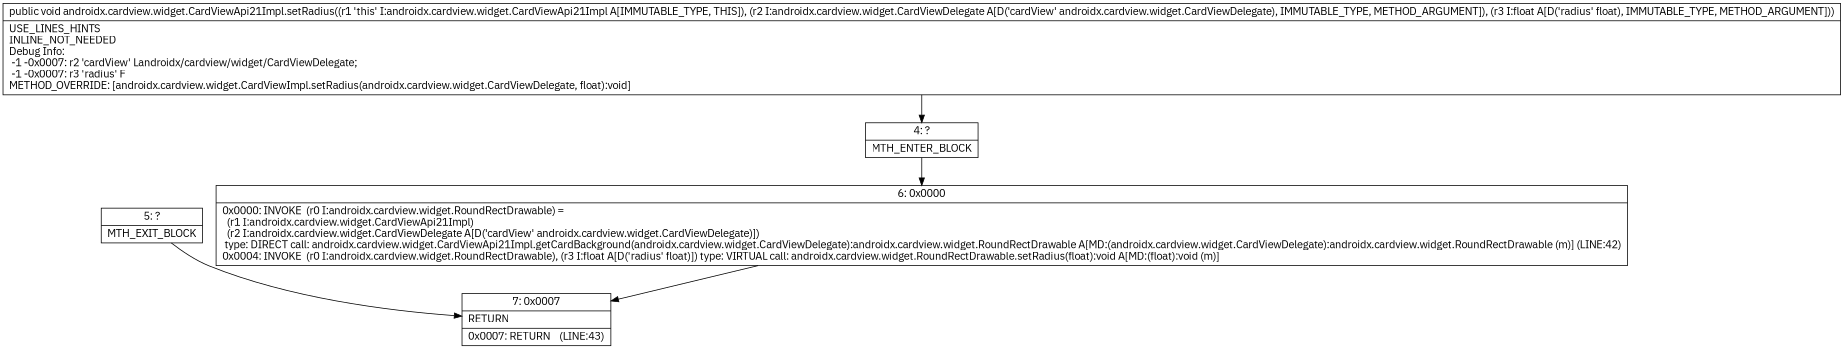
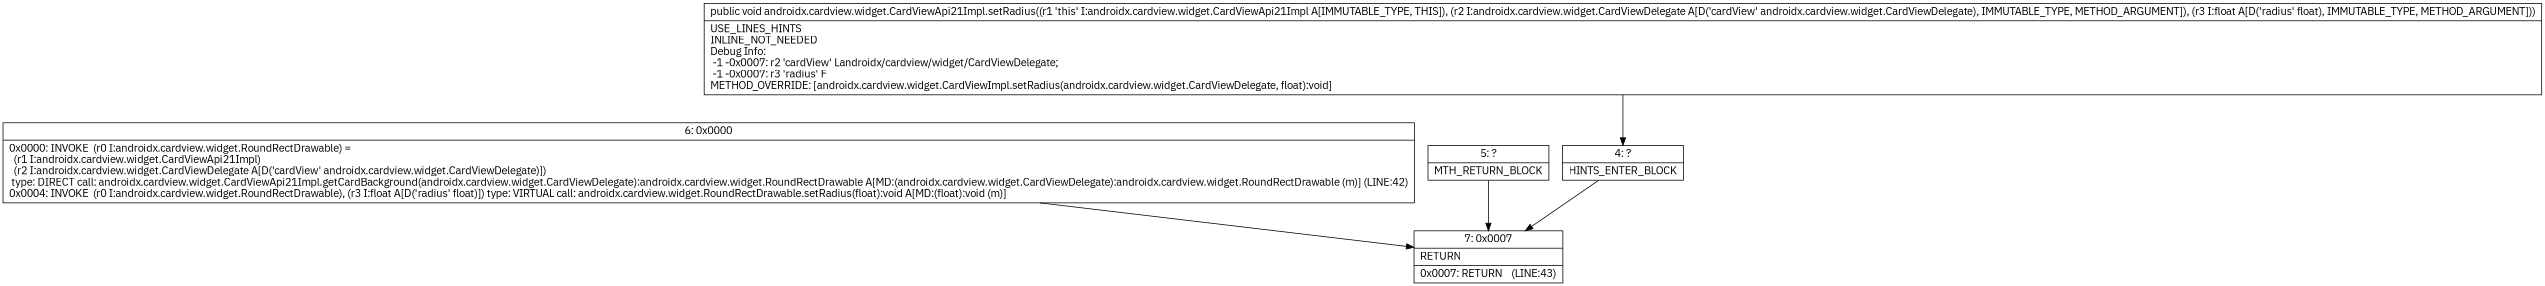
(922, 148) -> (1623, 171)
(922, 168) -> (1565, 203)
(152, 234) -> (1488, 171)
